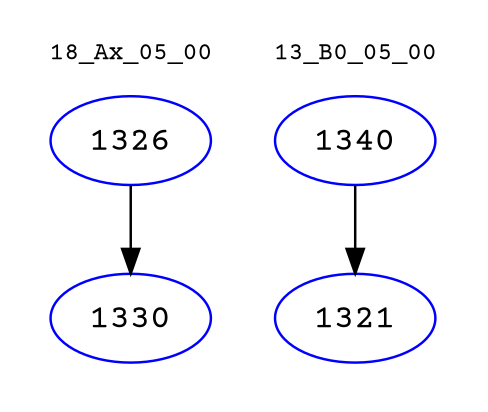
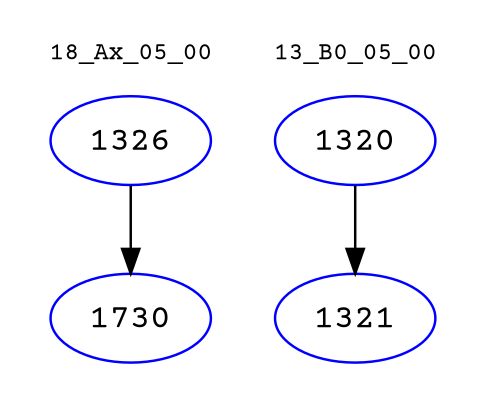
(355, 141) -> (355, 141)
(131, 318) -> (131, 318)
